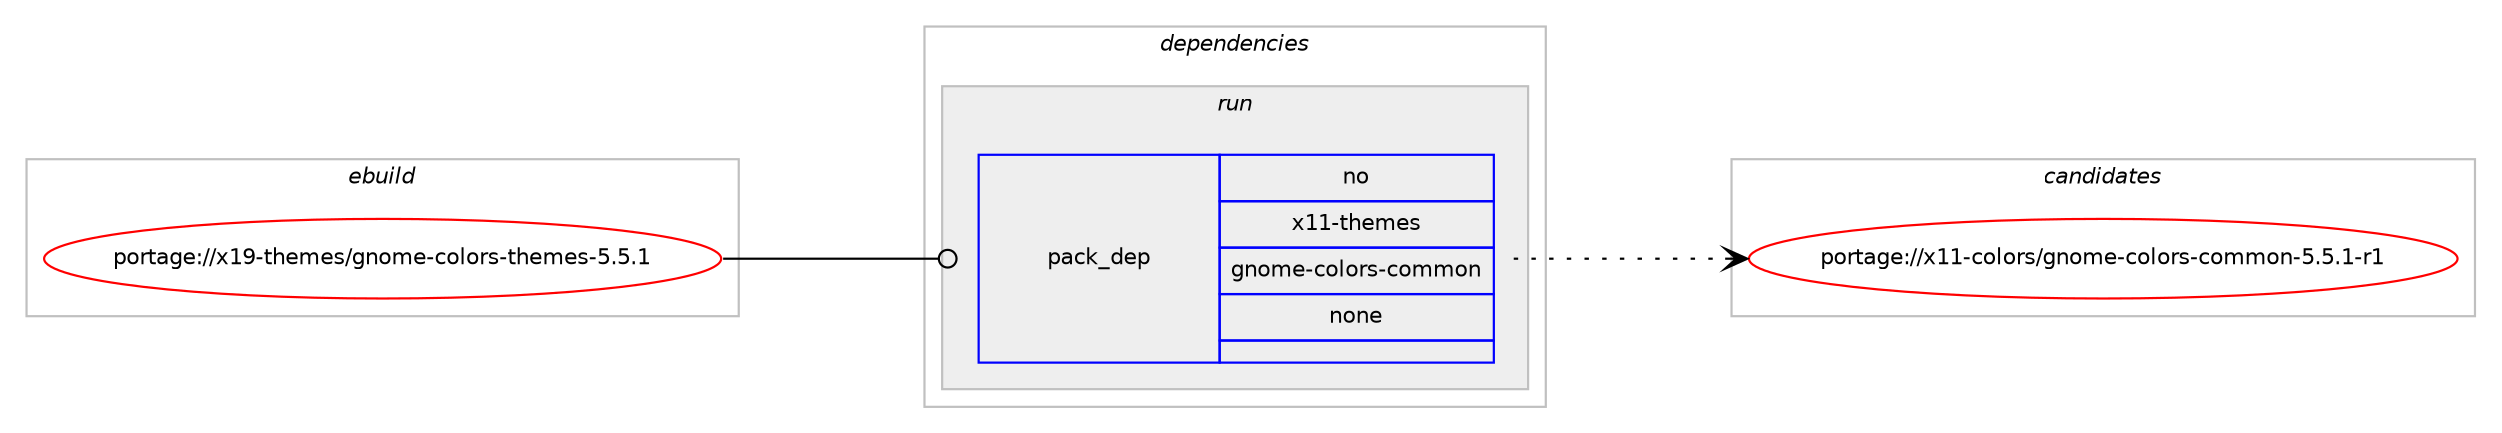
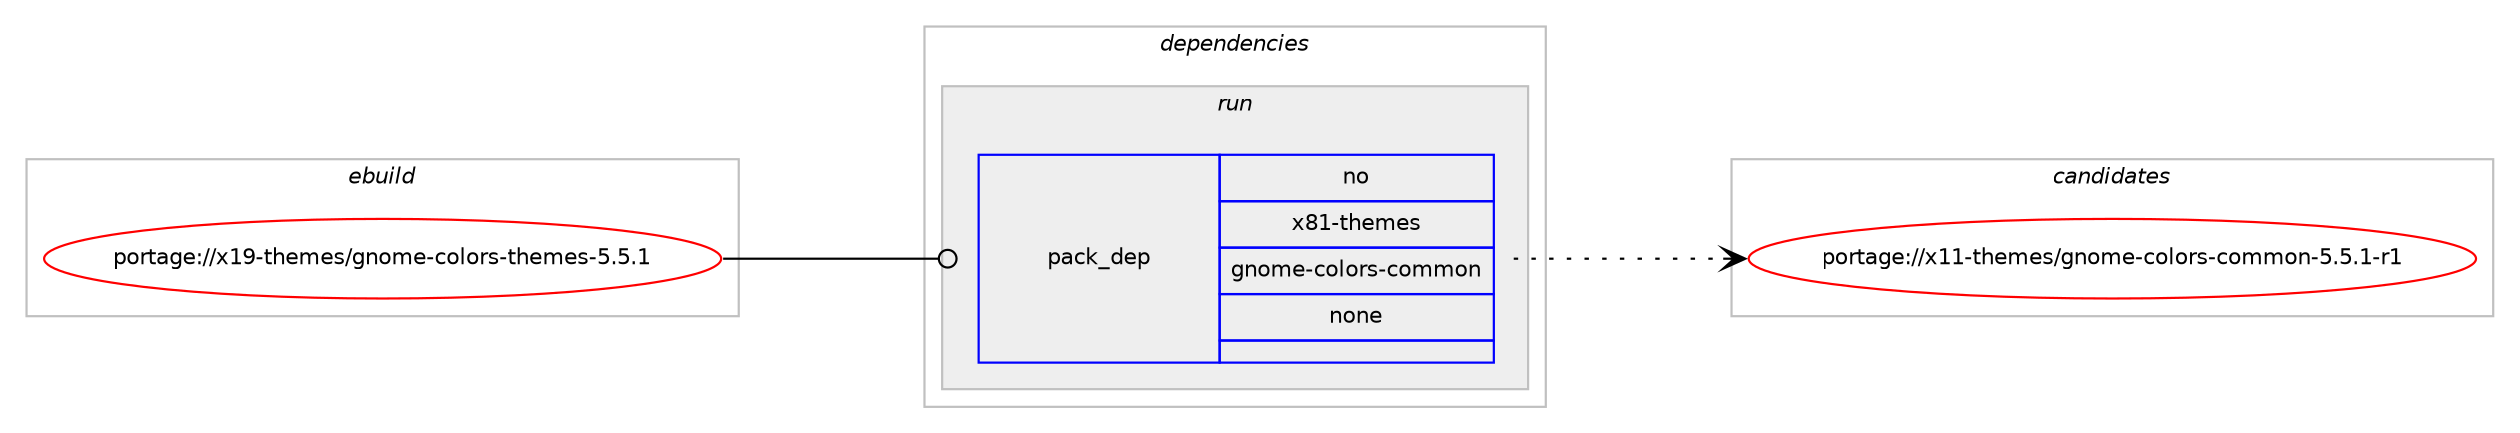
(1357, 223) -> (1357, 223)
(2103, 259) -> (2112, 259)
